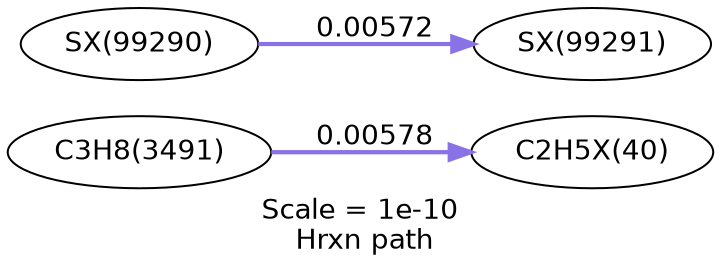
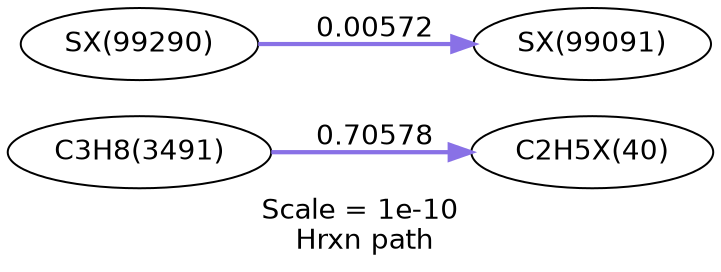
(592, 44) -> (592, 44)
(371, 137) -> (371, 137)
